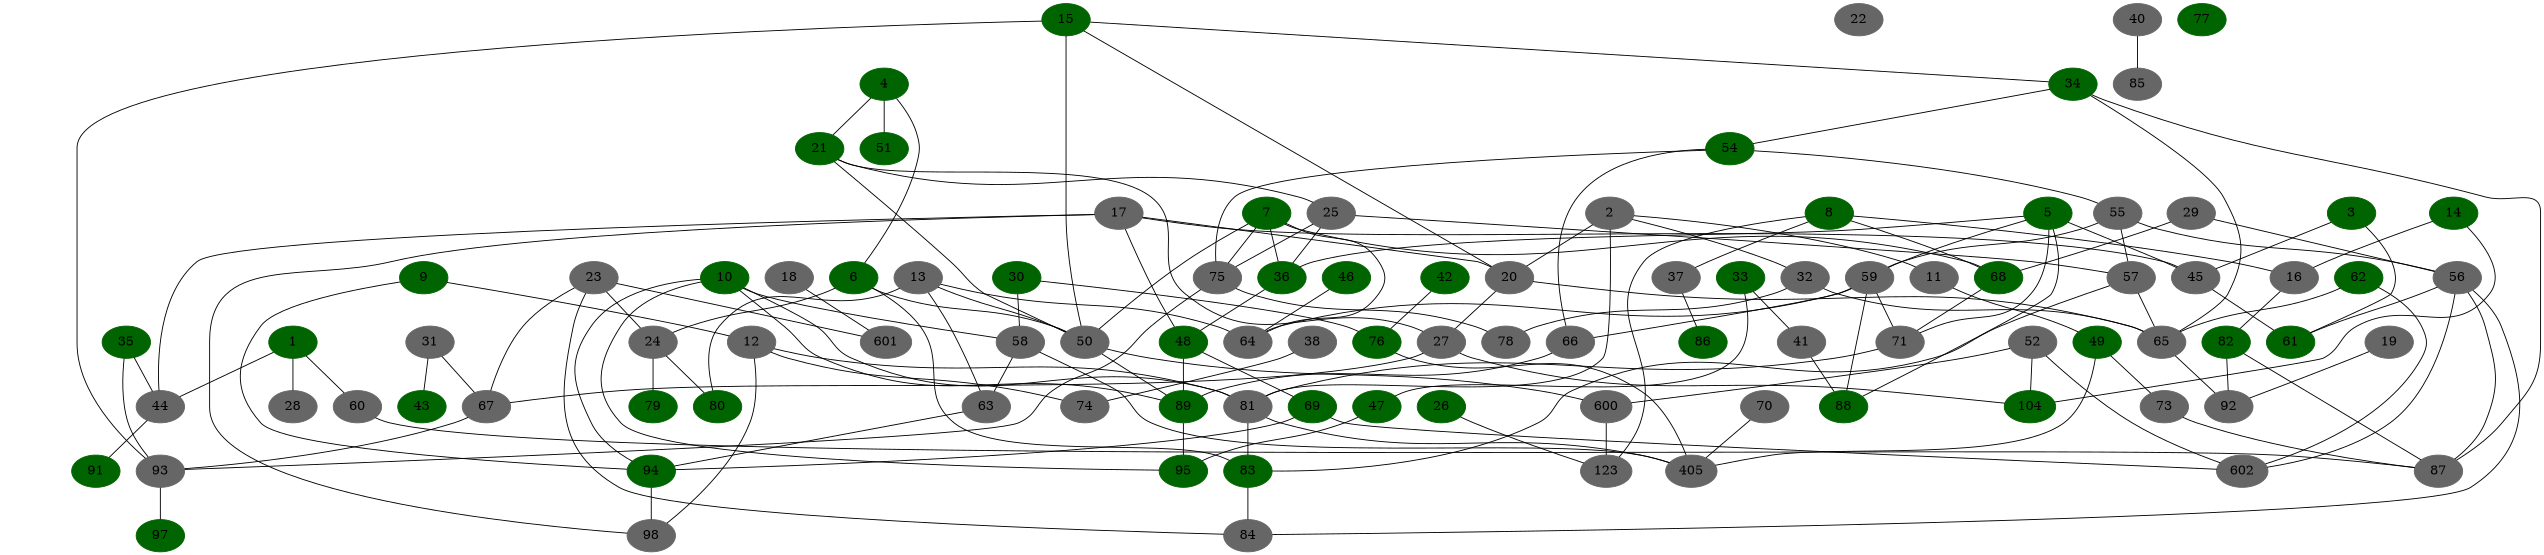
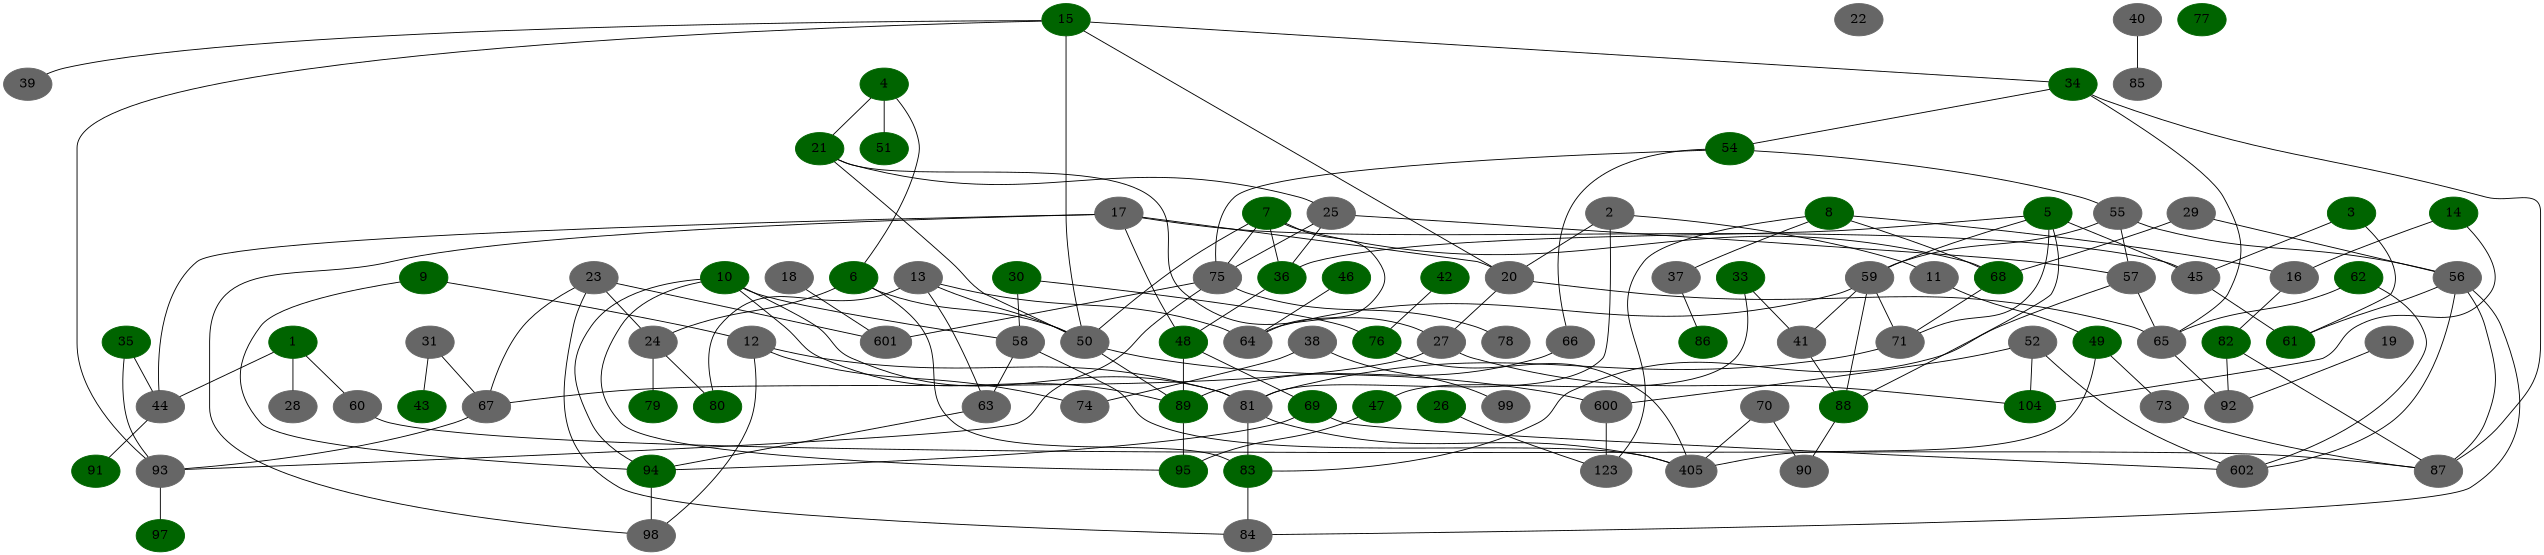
none -> (28, 84)
(1805, 278) -> none
none -> (1052, 310)
(1684, 322) -> (1836, 310)
none -> (1506, 407)
none -> (1804, 471)
